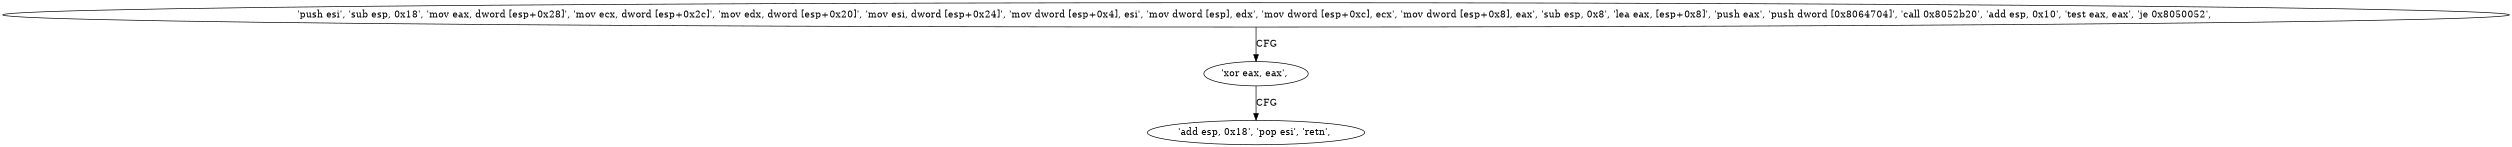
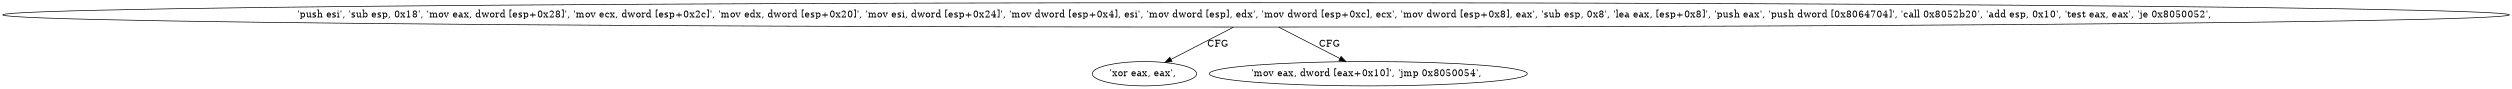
none -> (1368, 74)
(1256, 133) -> none
